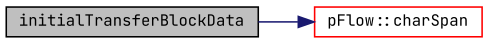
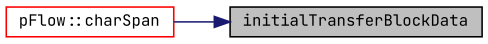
(278, 22) -> (194, 22)
